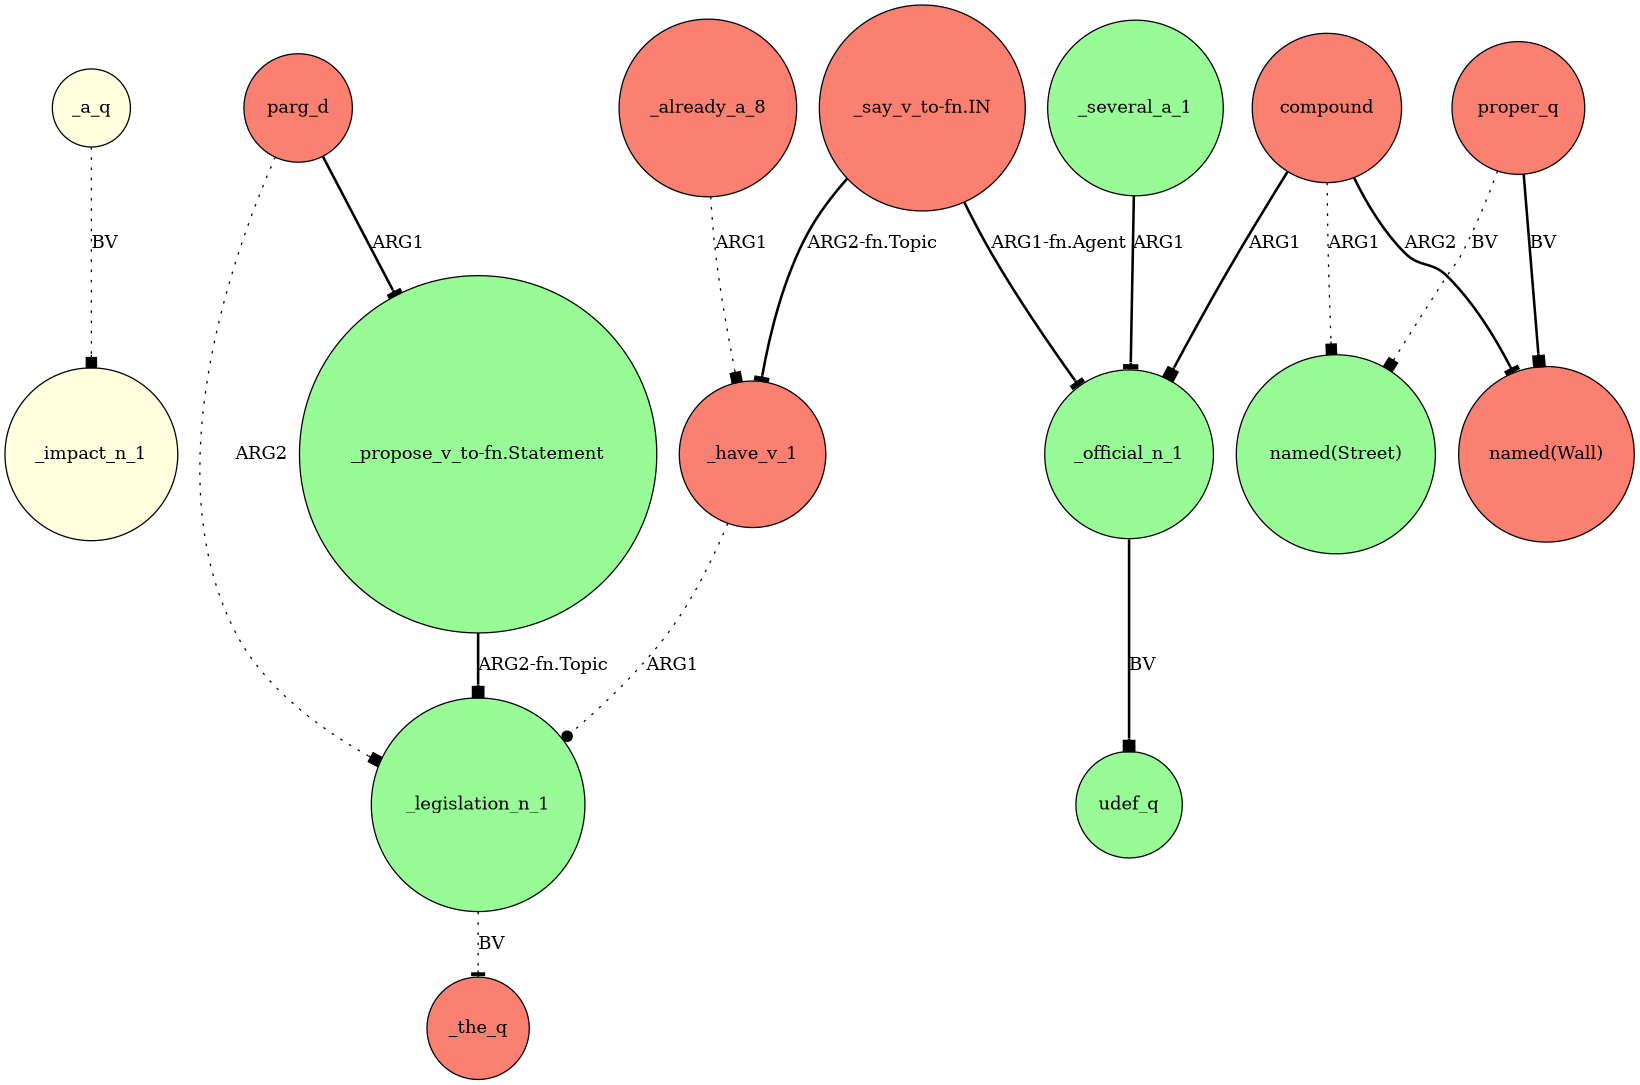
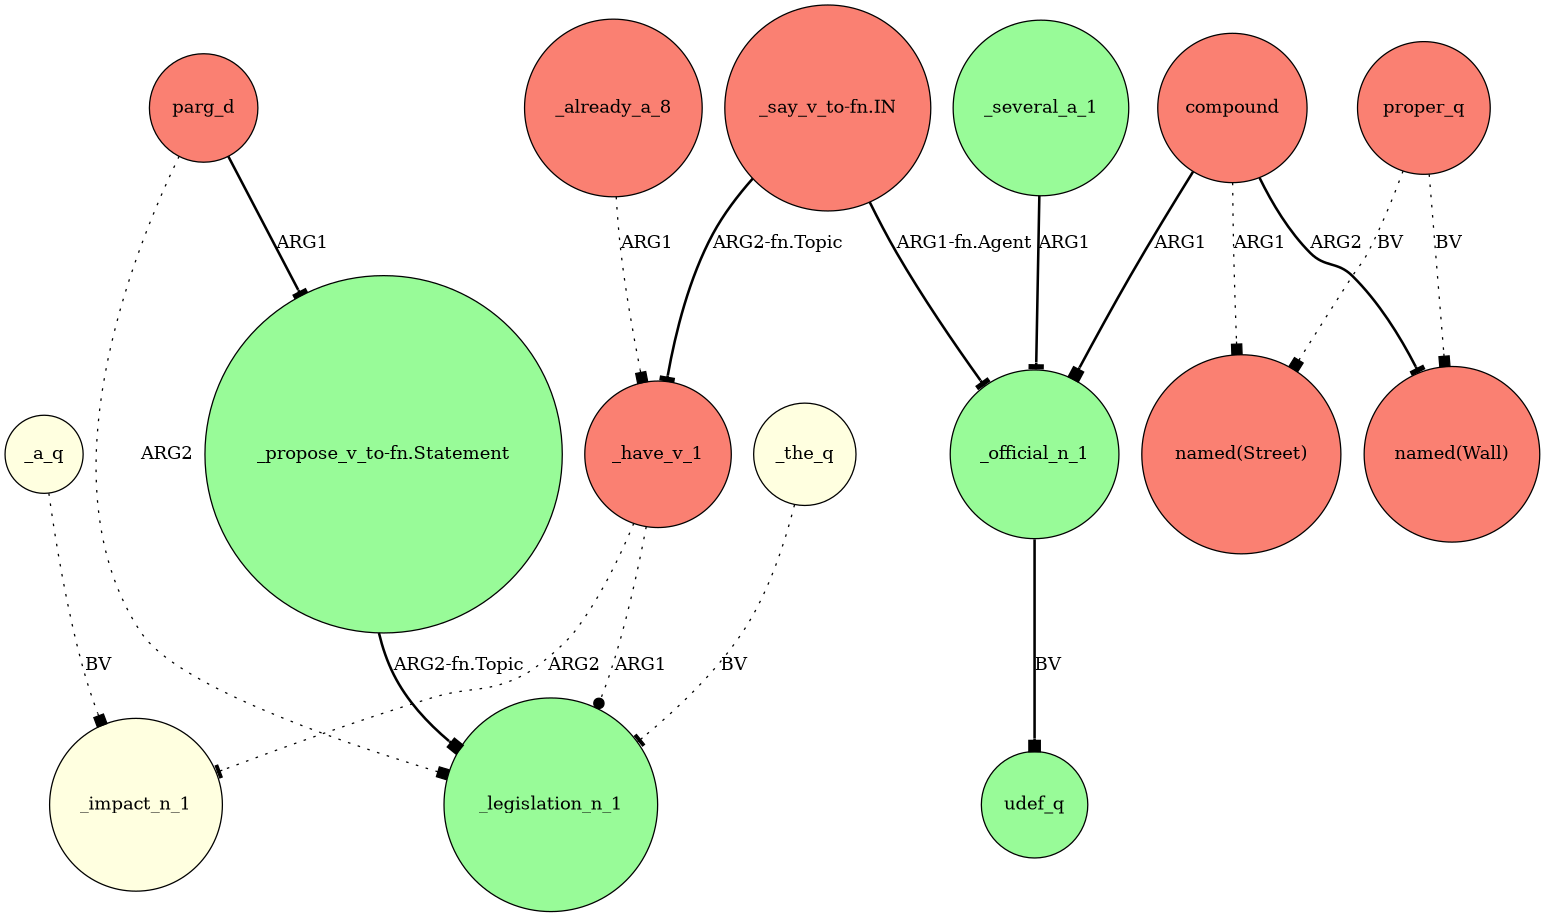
(1531, 264) -> (1436, 264)
(1336, 454) -> (1241, 454)
none -> (463, 691)
(478, 941) -> (740, 635)
(478, 1028) -> (805, 454)
